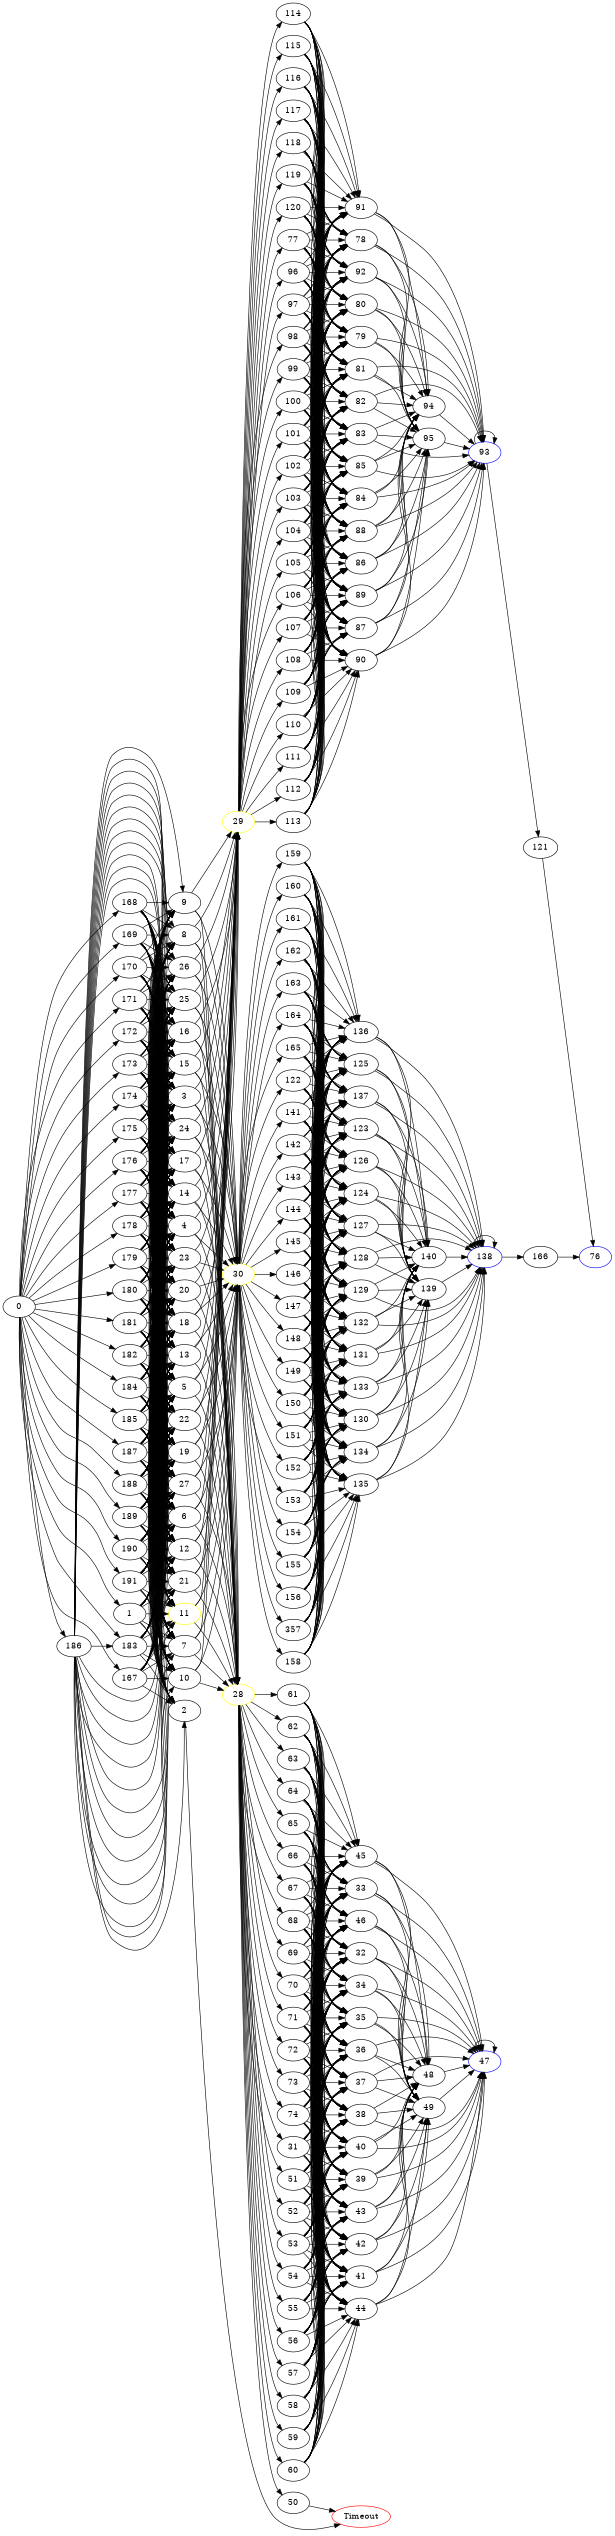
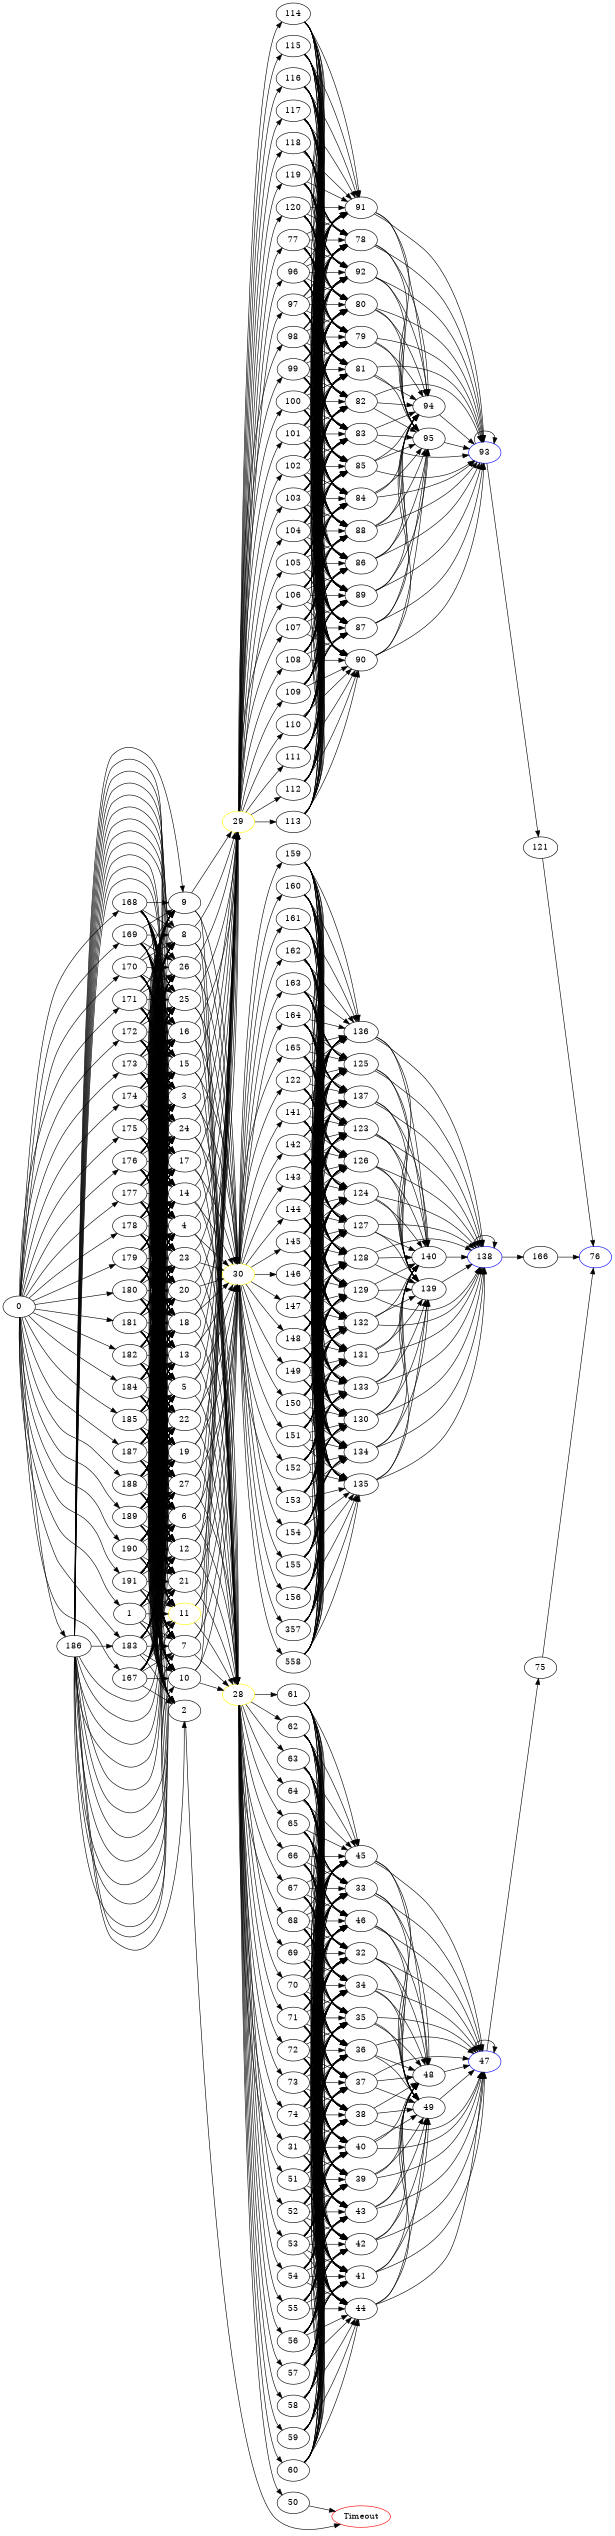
(293, 1662) -> (293, 1662)
none -> (541, 1668)
